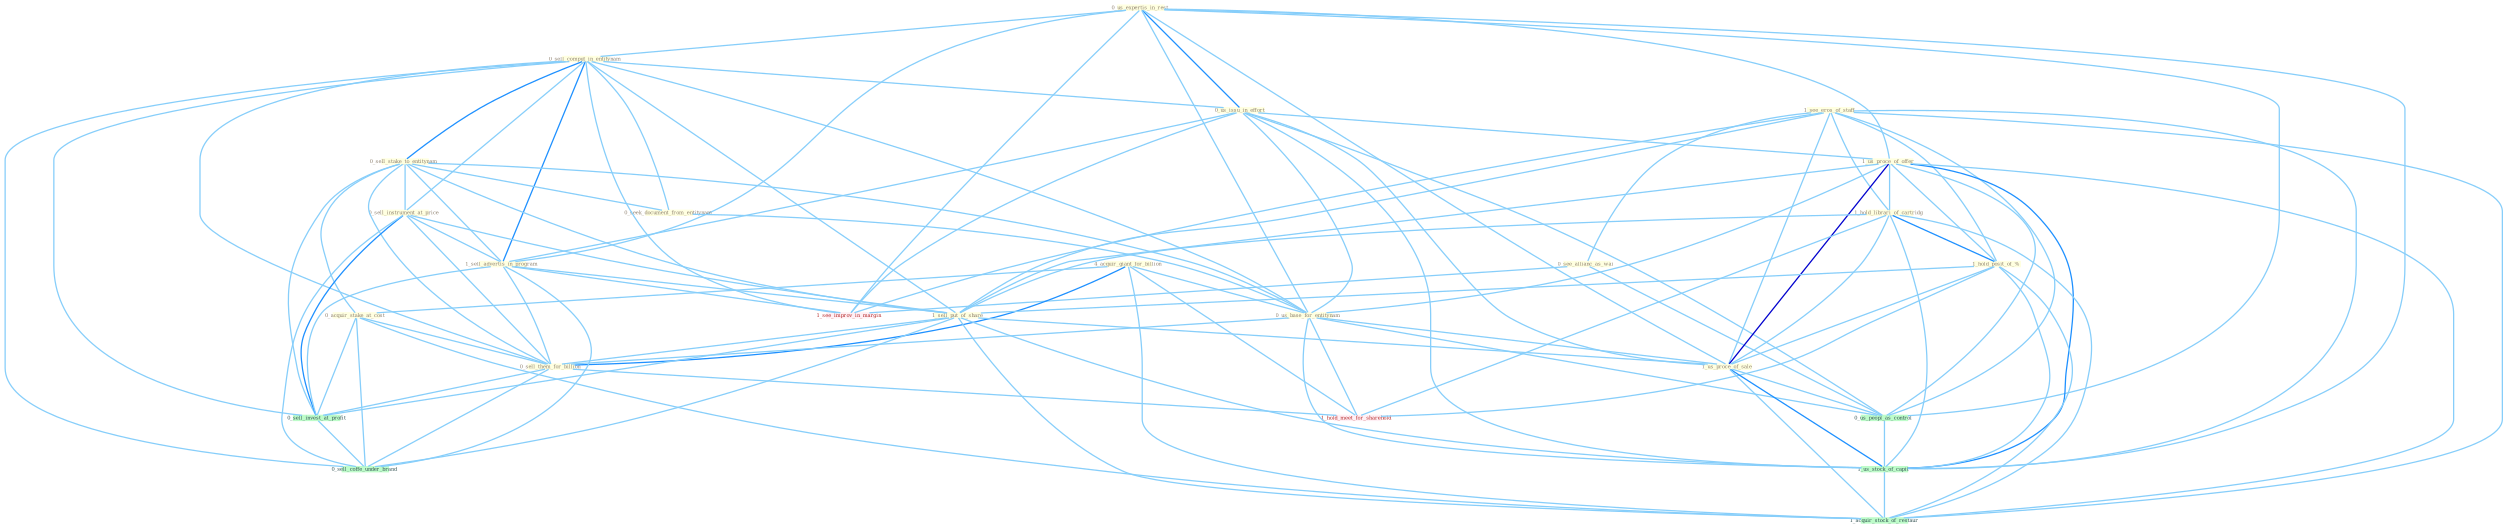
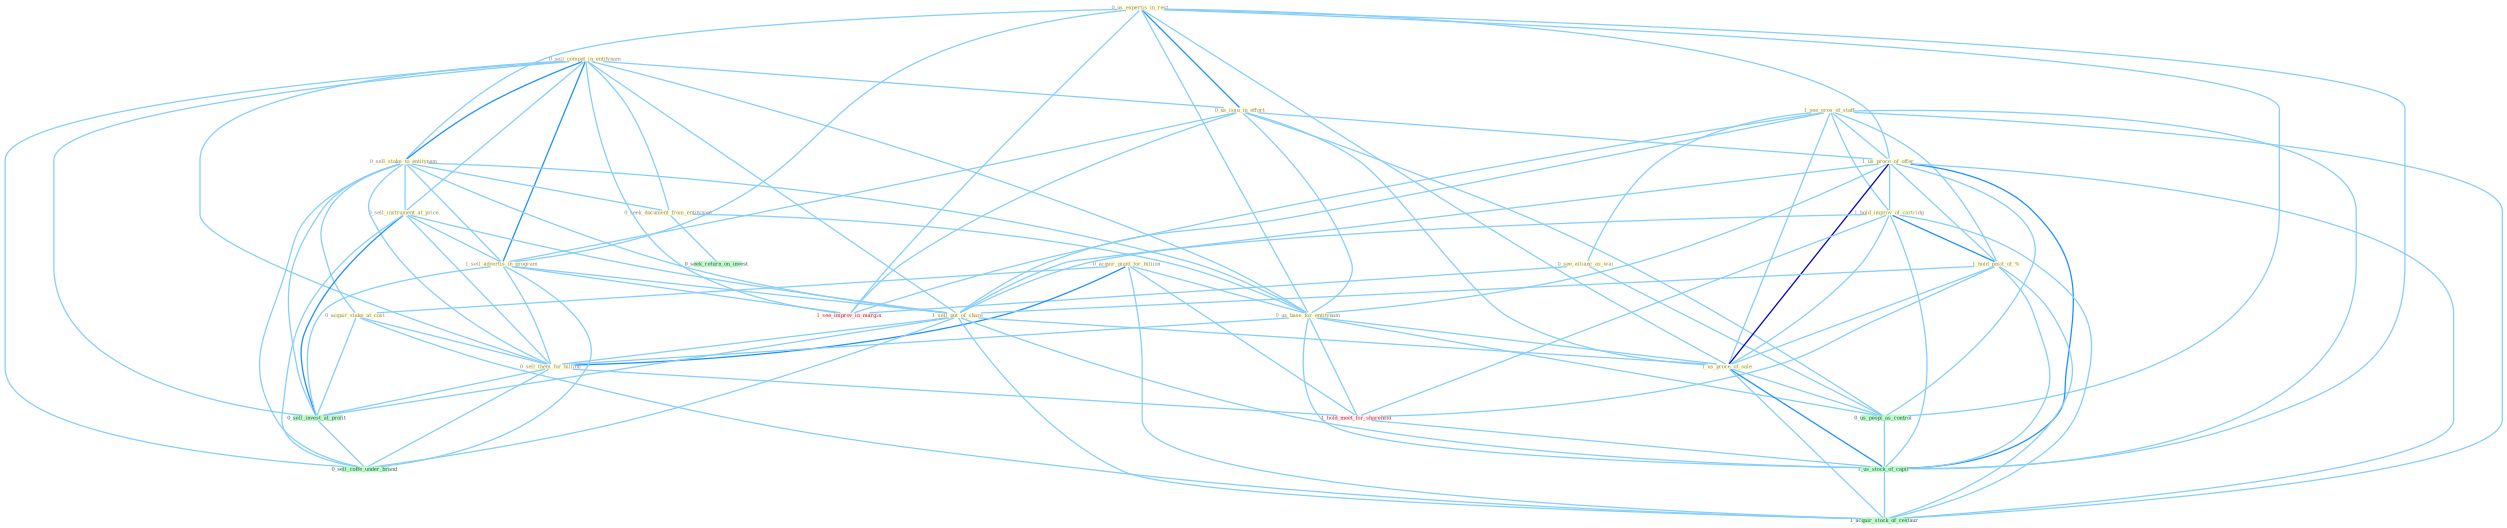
(863, 33) -> (744, 27)
(1890, 213) -> (1890, 213)
(2044, 252) -> (1860, 136)
none -> (718, 264)
(1128, 264) -> (1128, 264)
(361, 392) -> (272, 312)
(1450, 401) -> (1621, 444)
